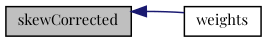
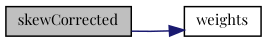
(165, 12) -> (150, 31)
